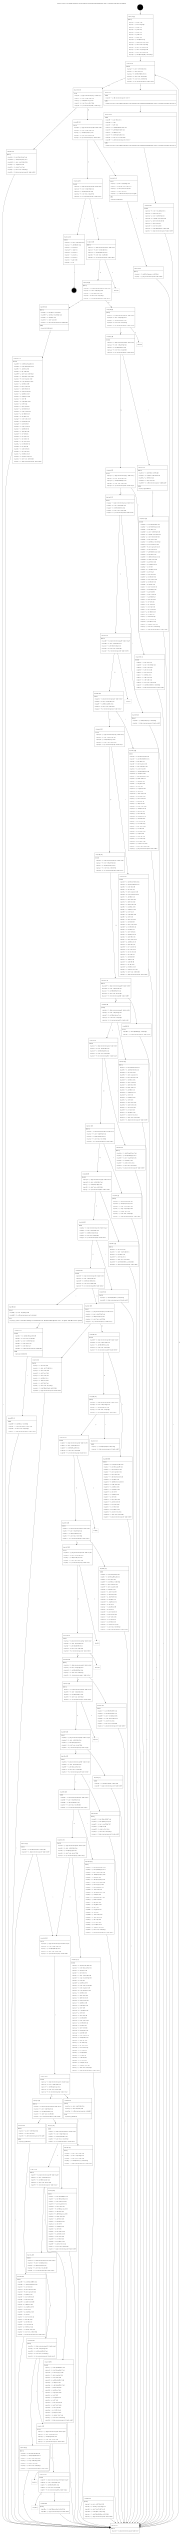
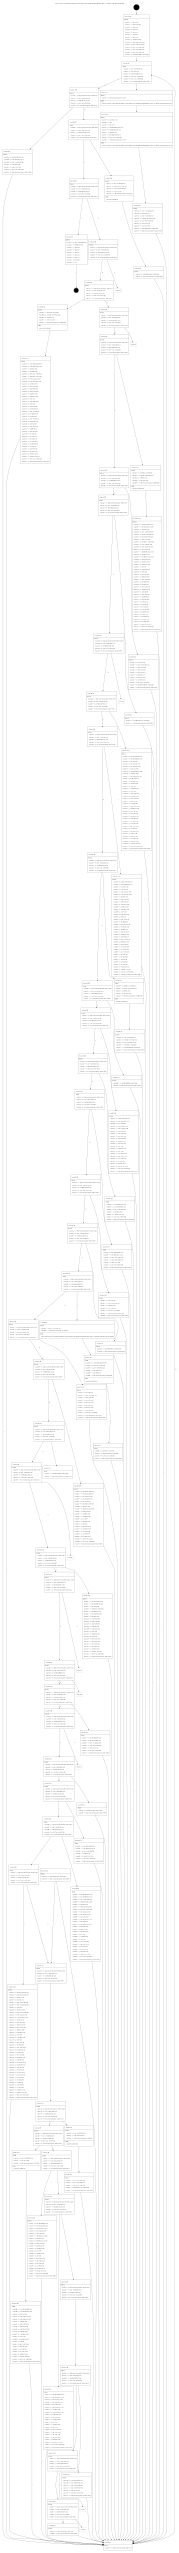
none -> (129, 991)
